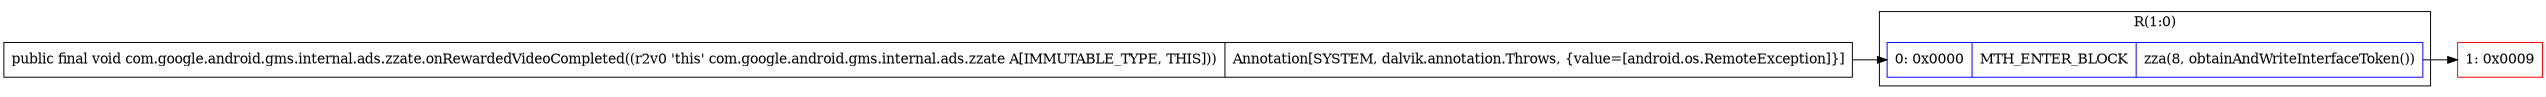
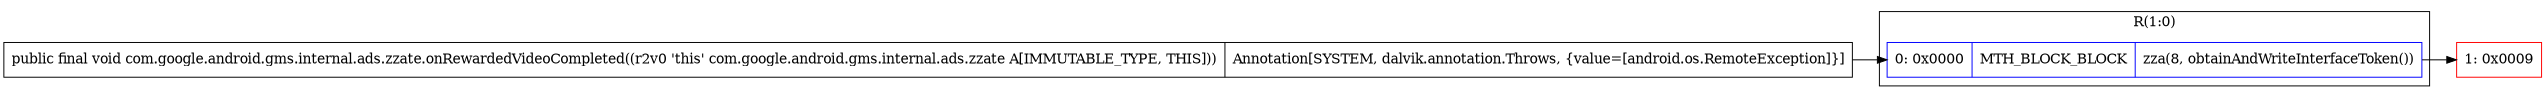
(2054, 59) -> (2054, 59)
